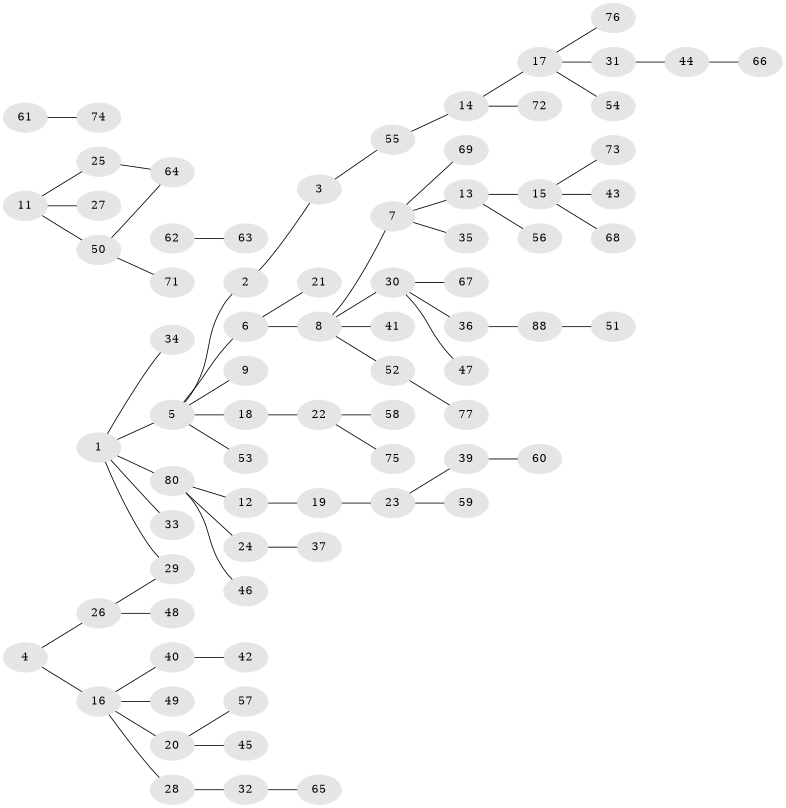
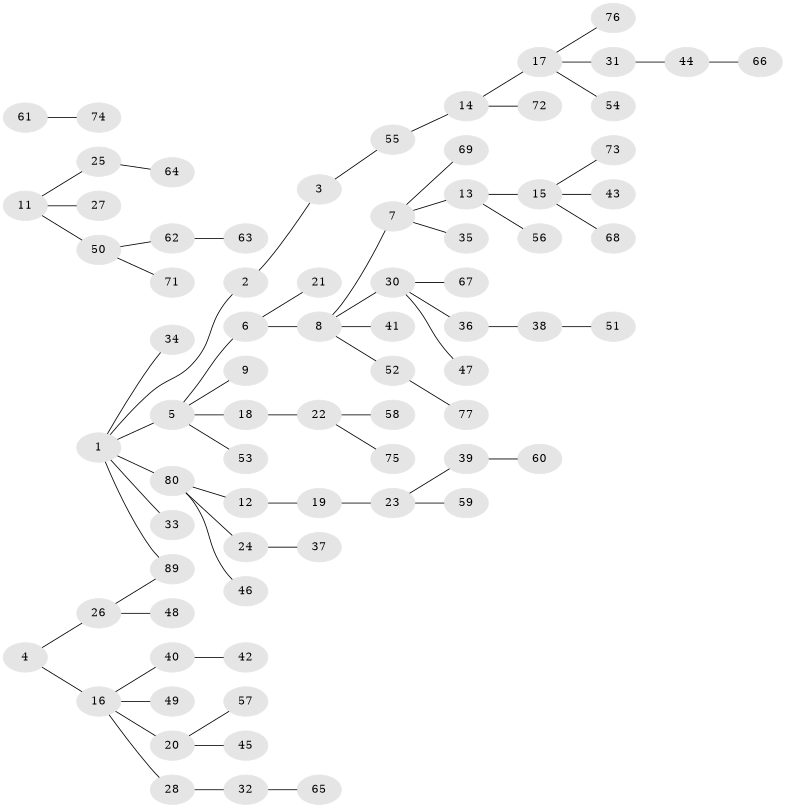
(136, 211) -> (136, 244)
(540, 327) -> (540, 327)
(208, 348) -> (182, 373)
(172, 569) -> (172, 569)
